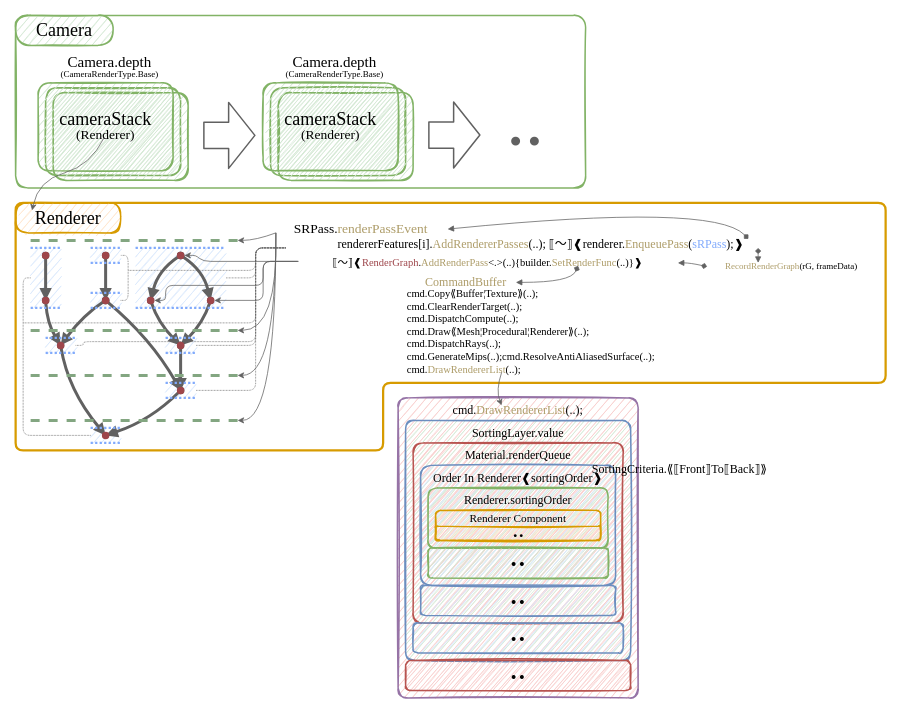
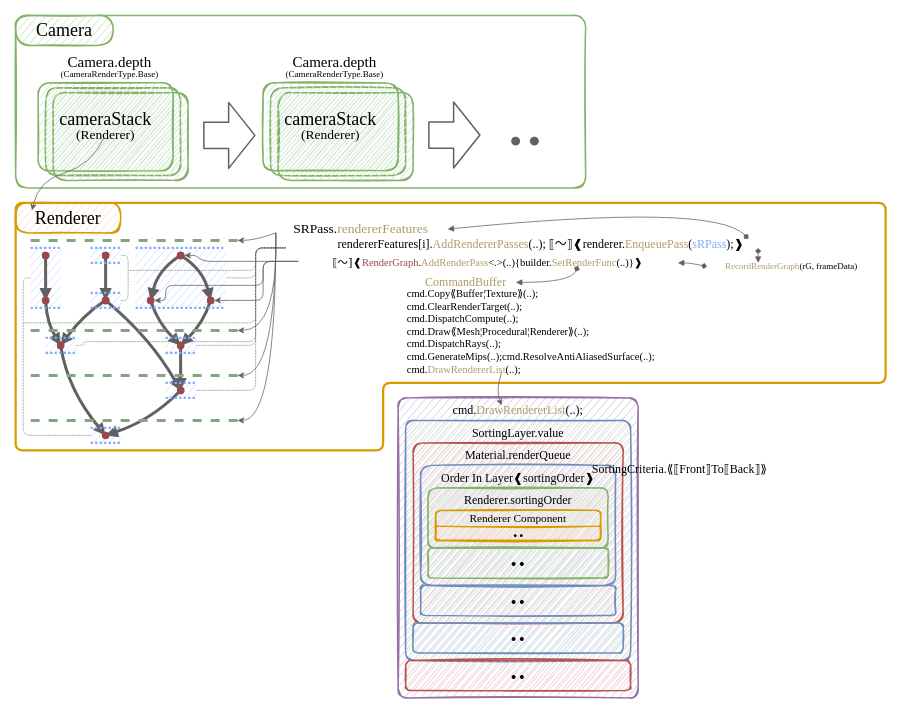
(361, 229) -> (361, 229)
(518, 410) -> (518, 410)
(518, 485) -> (518, 478)
